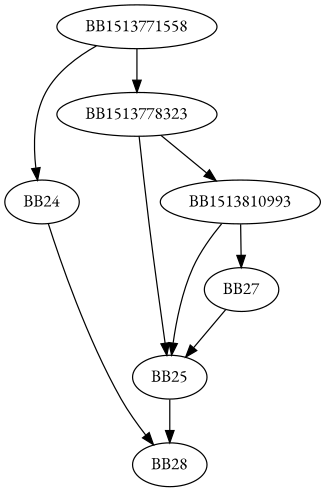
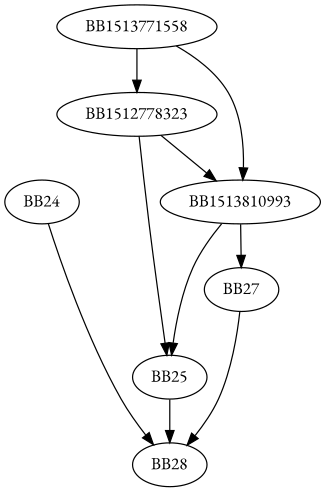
(44, 96) -> (230, 96)
(137, 114) -> (137, 114)
(210, 329) -> (227, 377)
